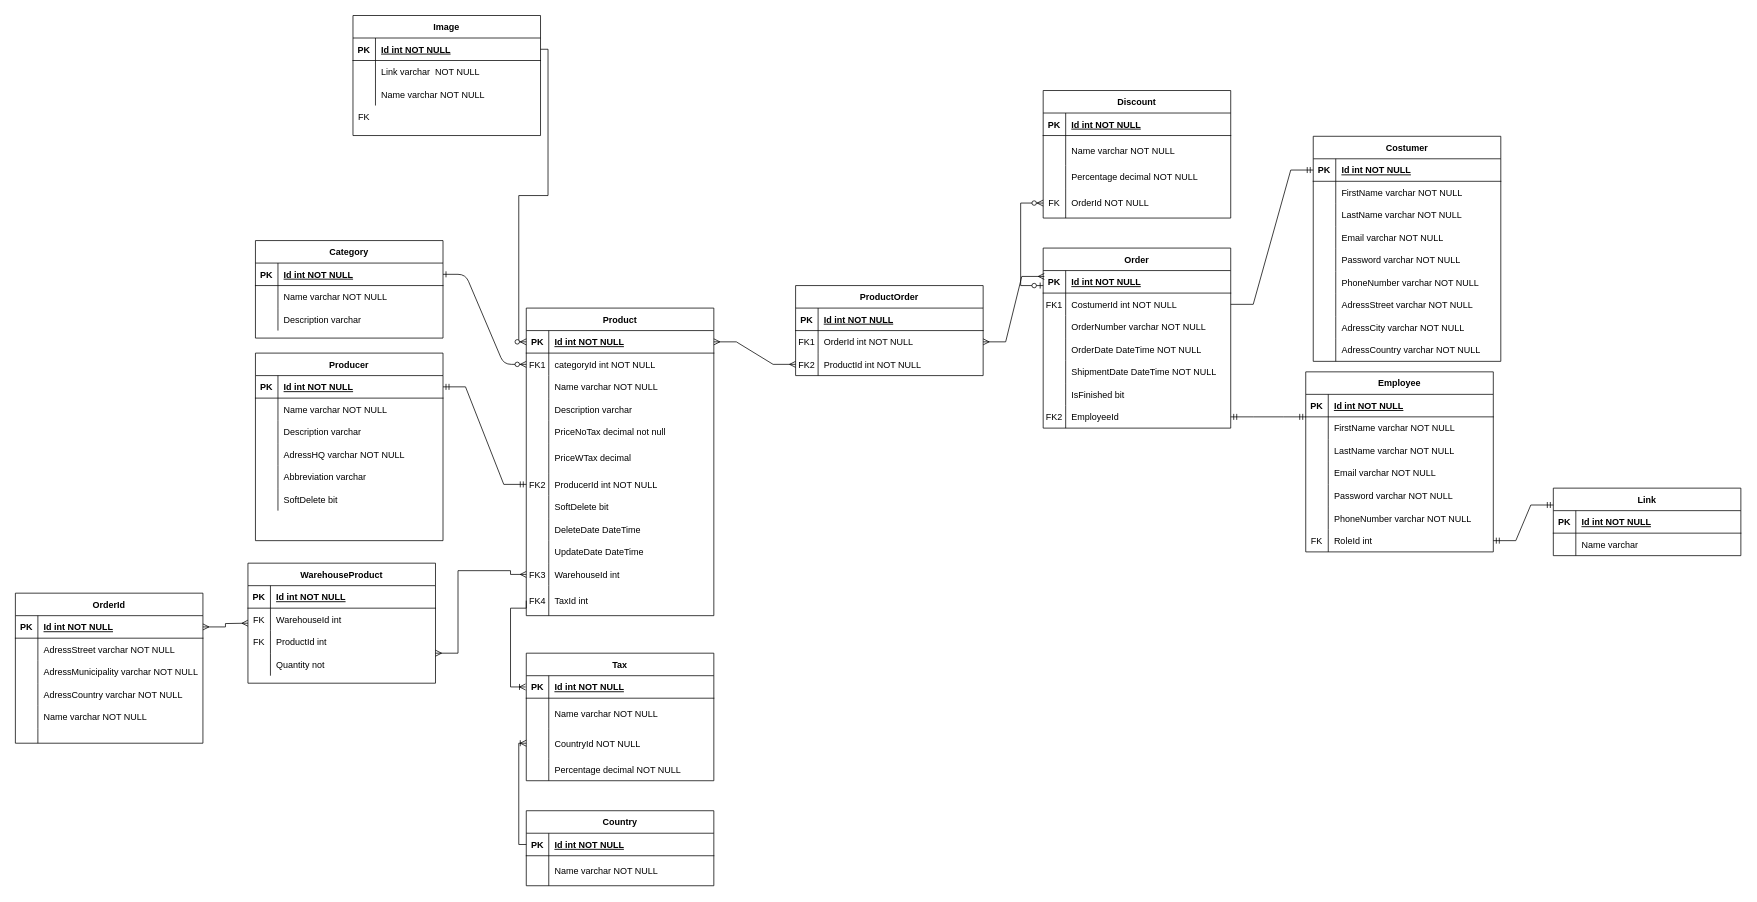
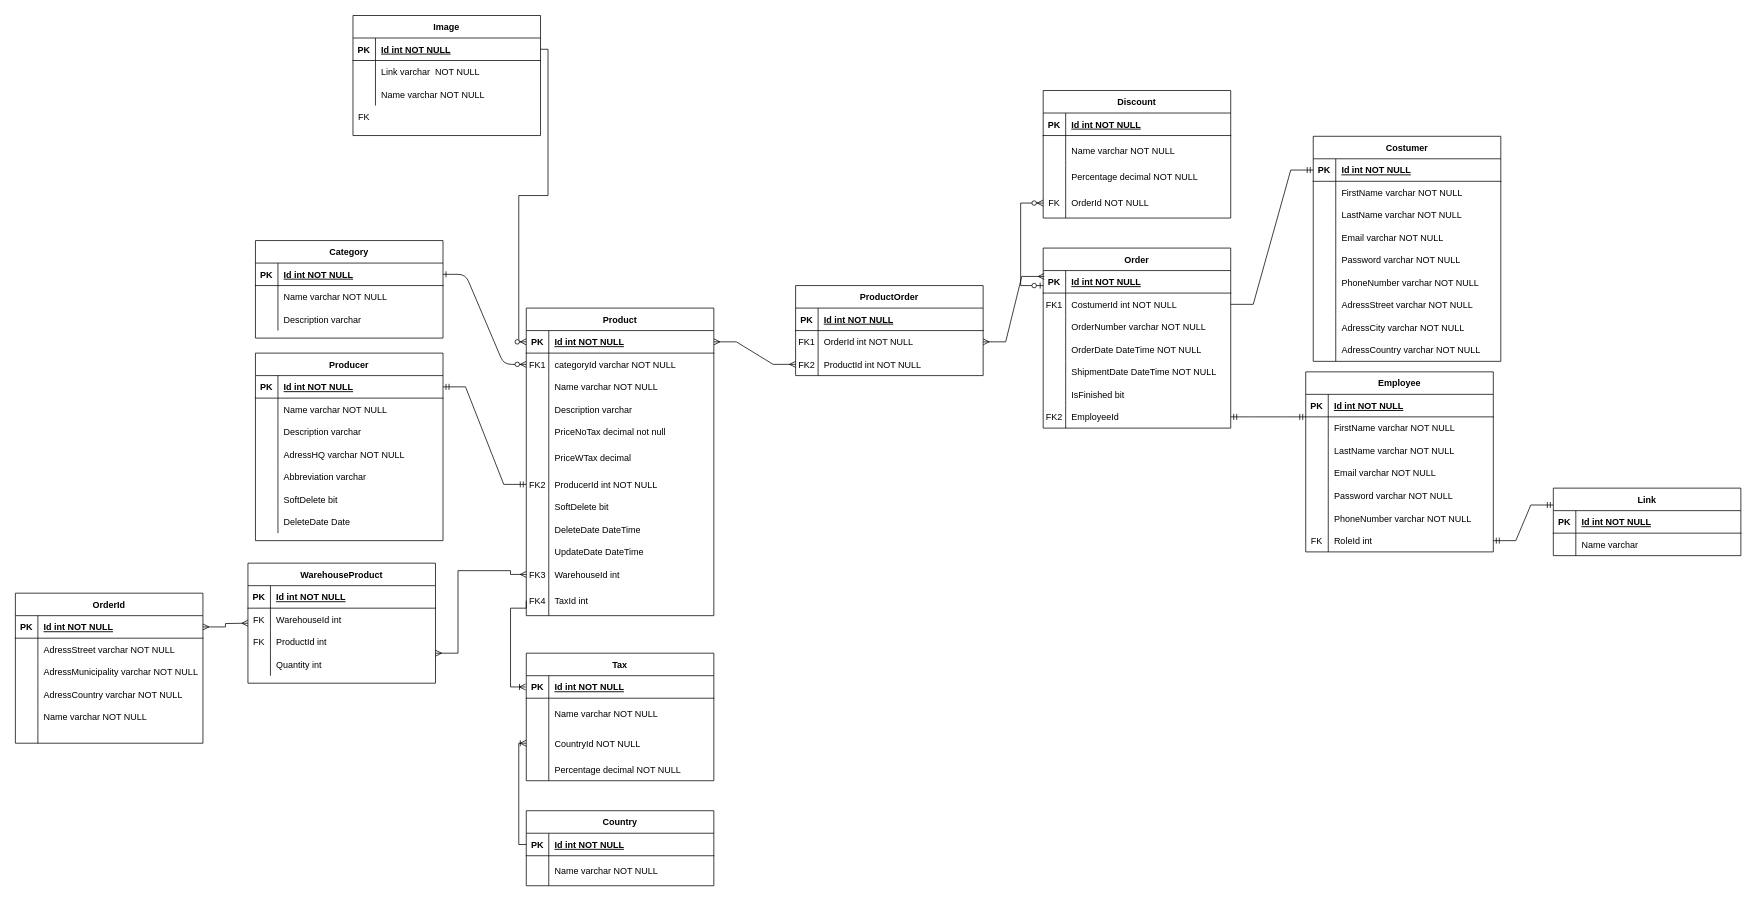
(608, 365) -> (619, 365)
none -> (360, 522)
(304, 665) -> (303, 665)
